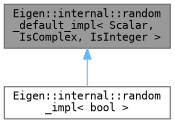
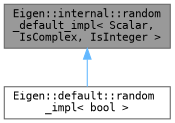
(87, 103) -> (87, 103)
